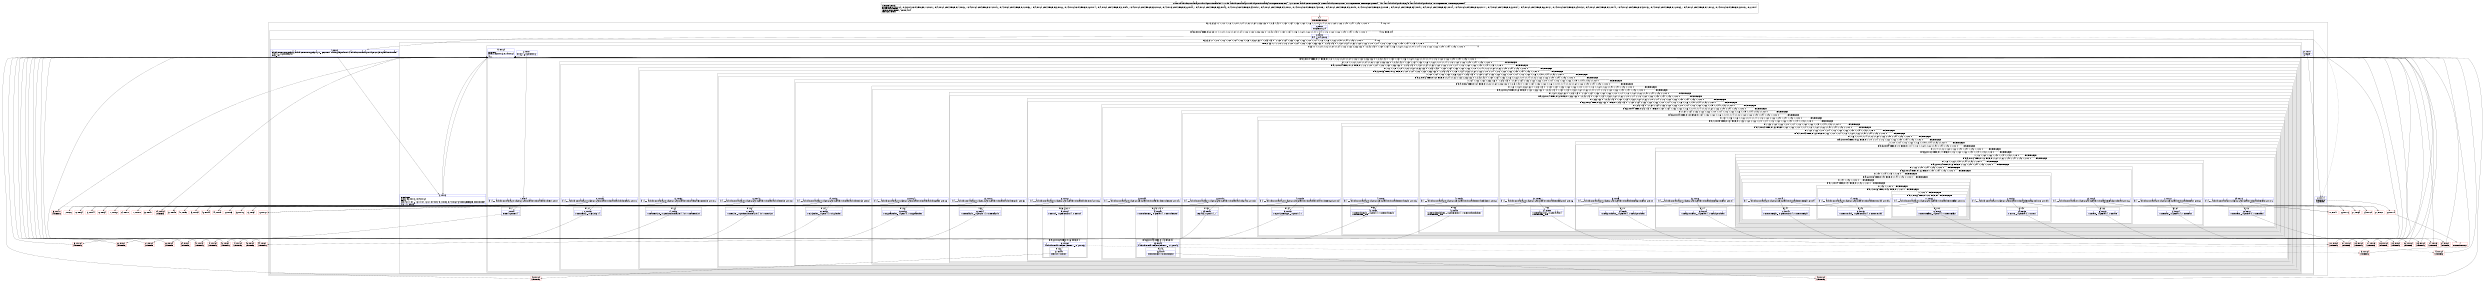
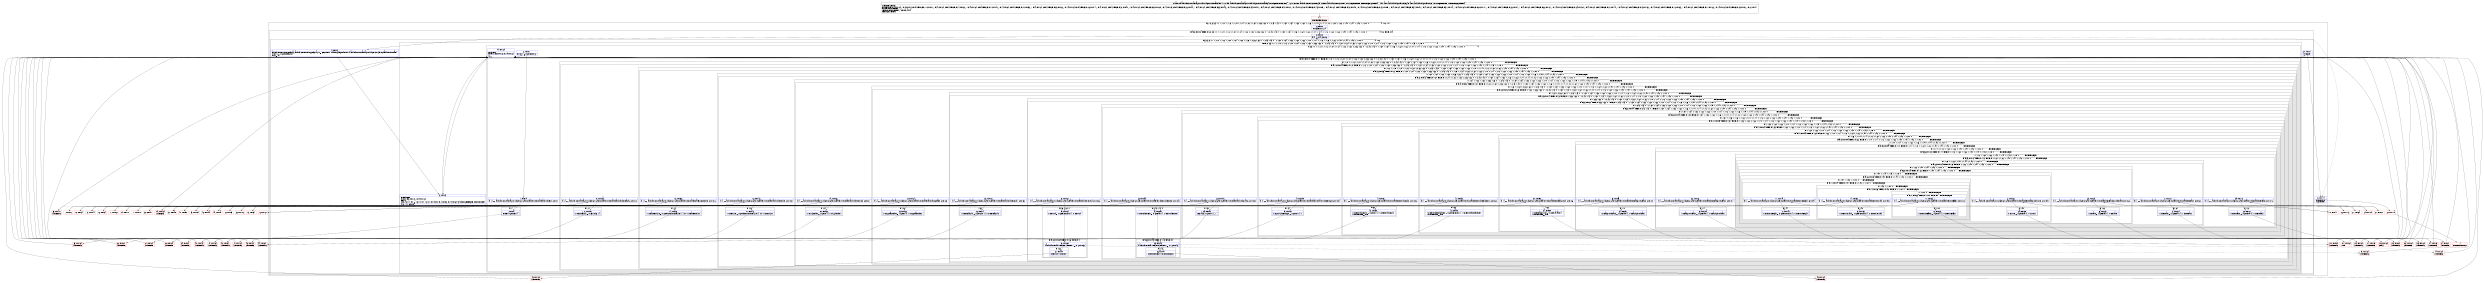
(2346, 246) -> (2344, 246)
(2383, 246) -> (2382, 246)
